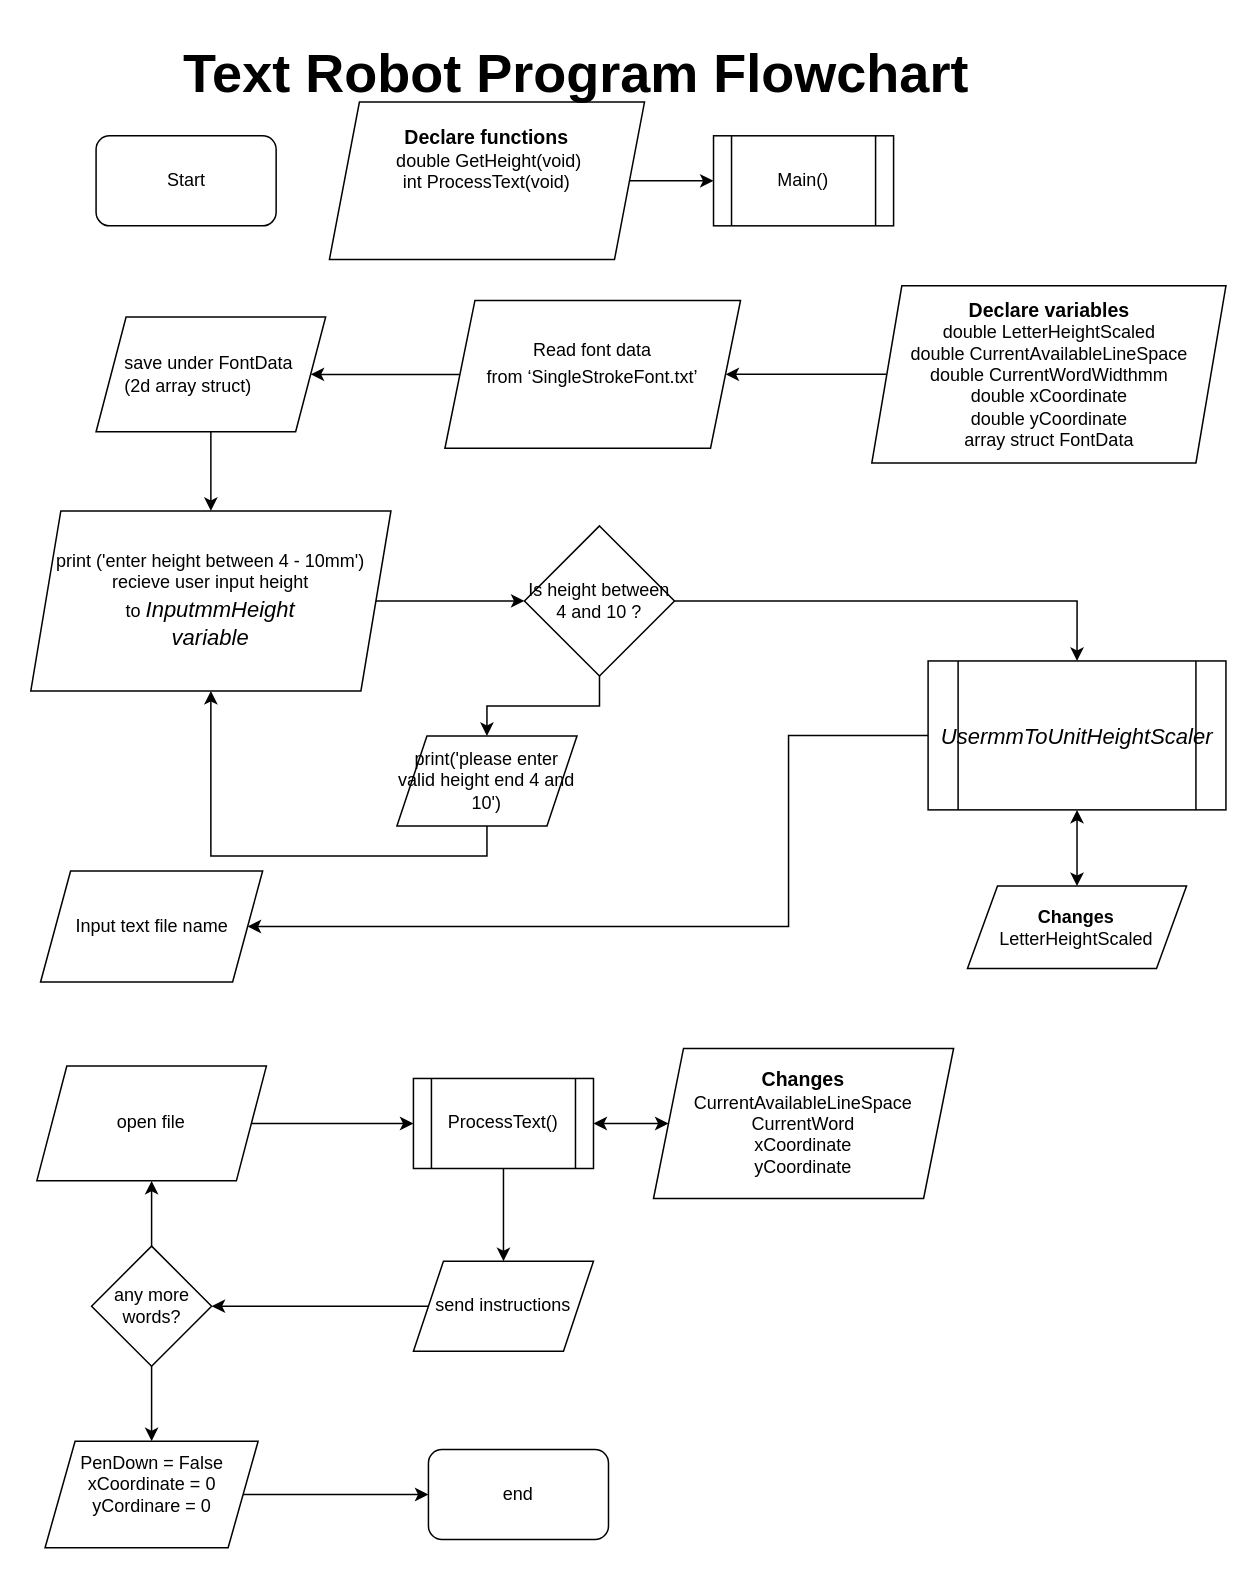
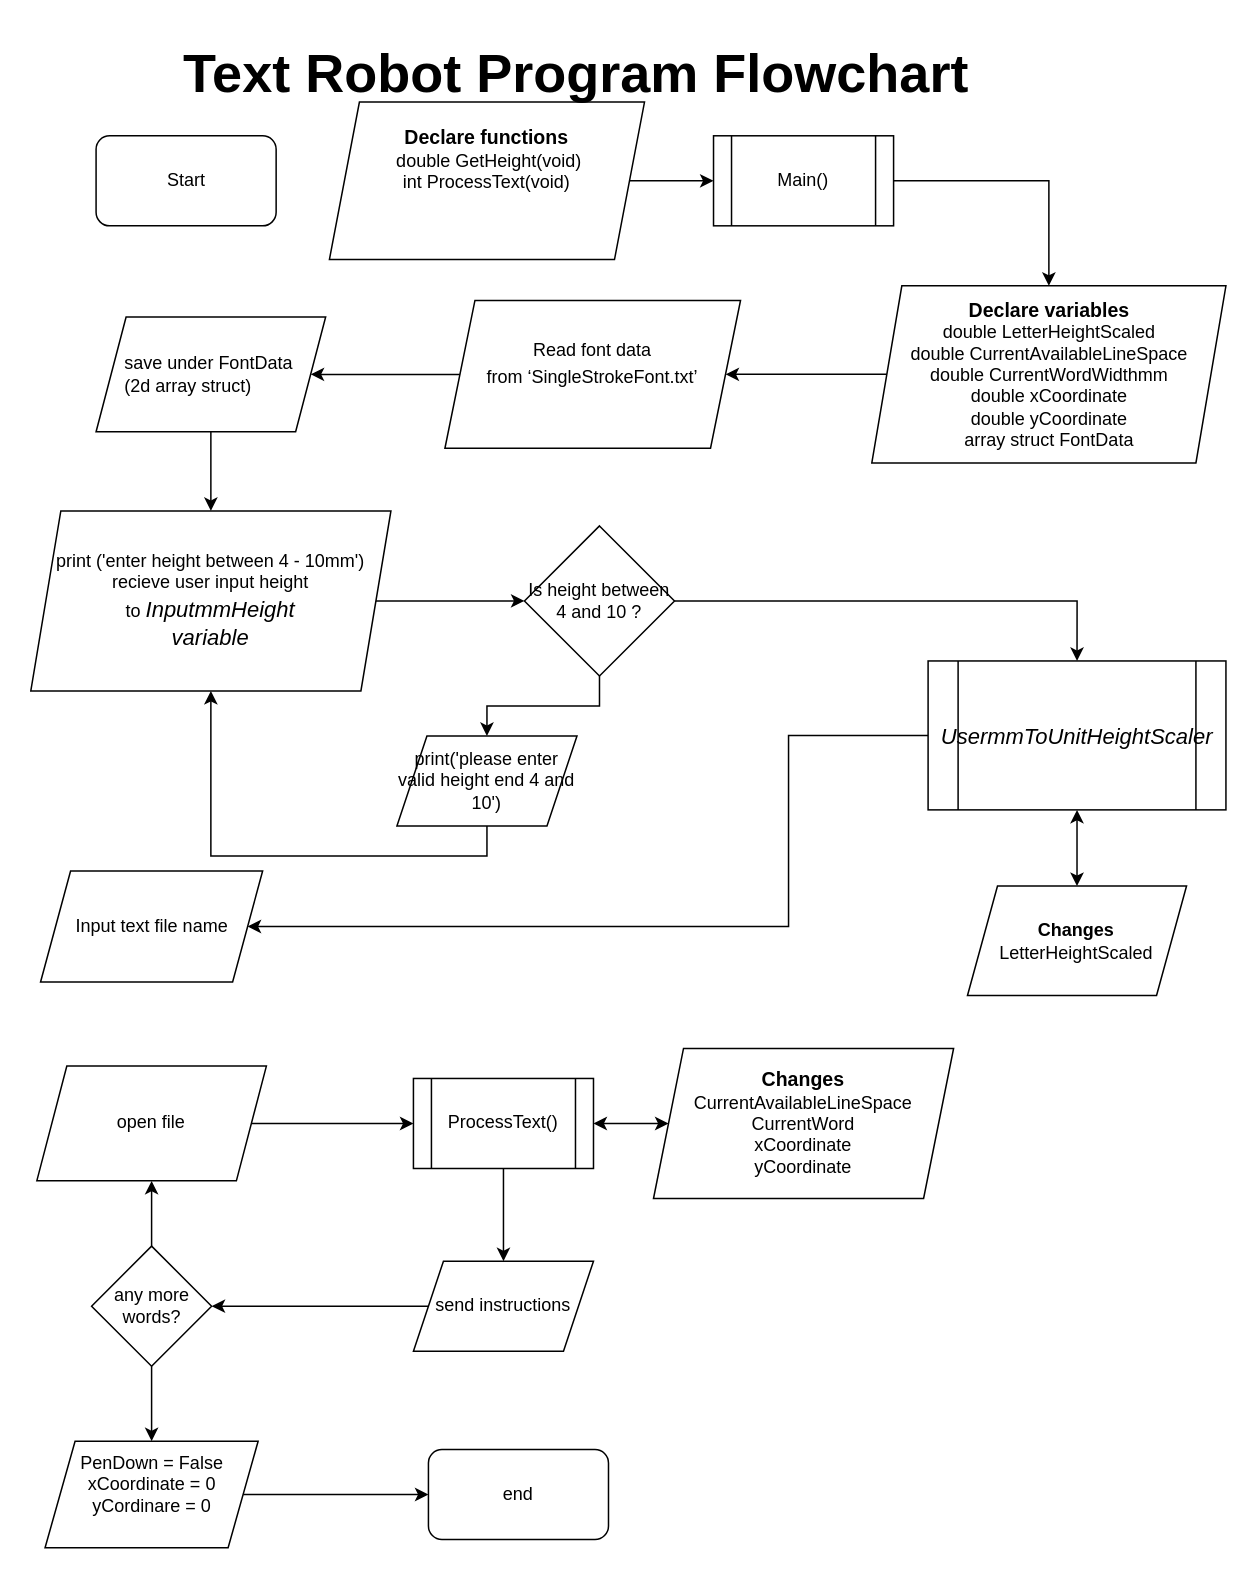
none -> (1018, 181)
(1077, 927) -> (1077, 941)
